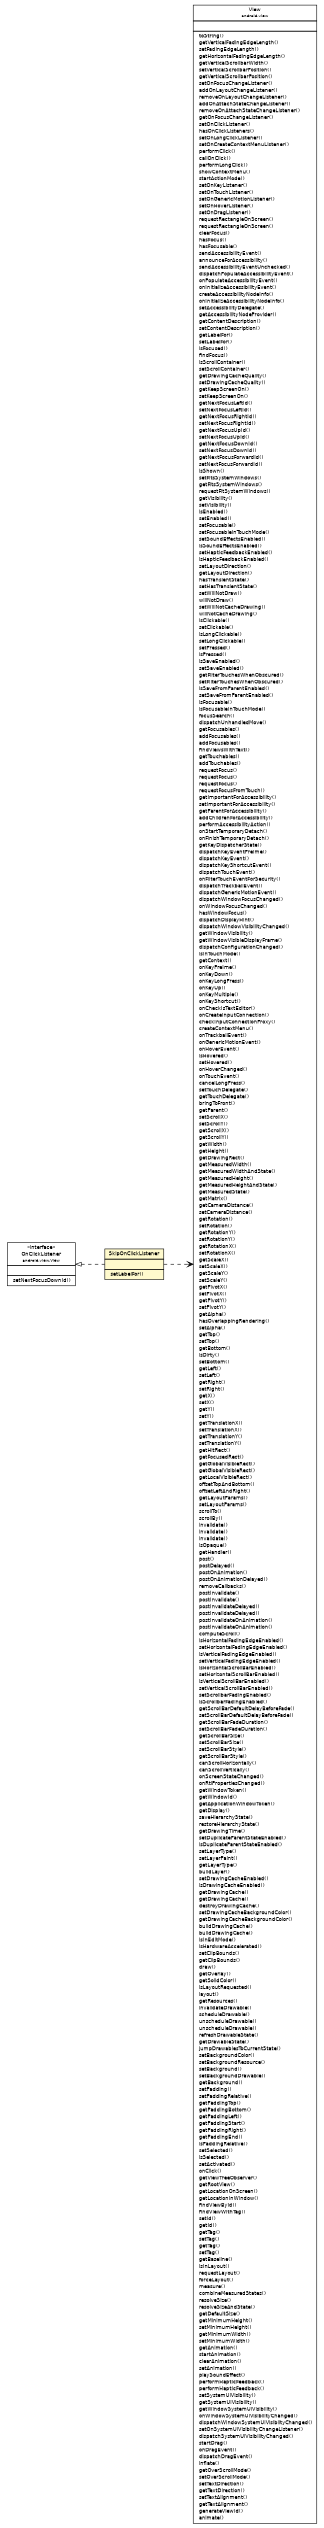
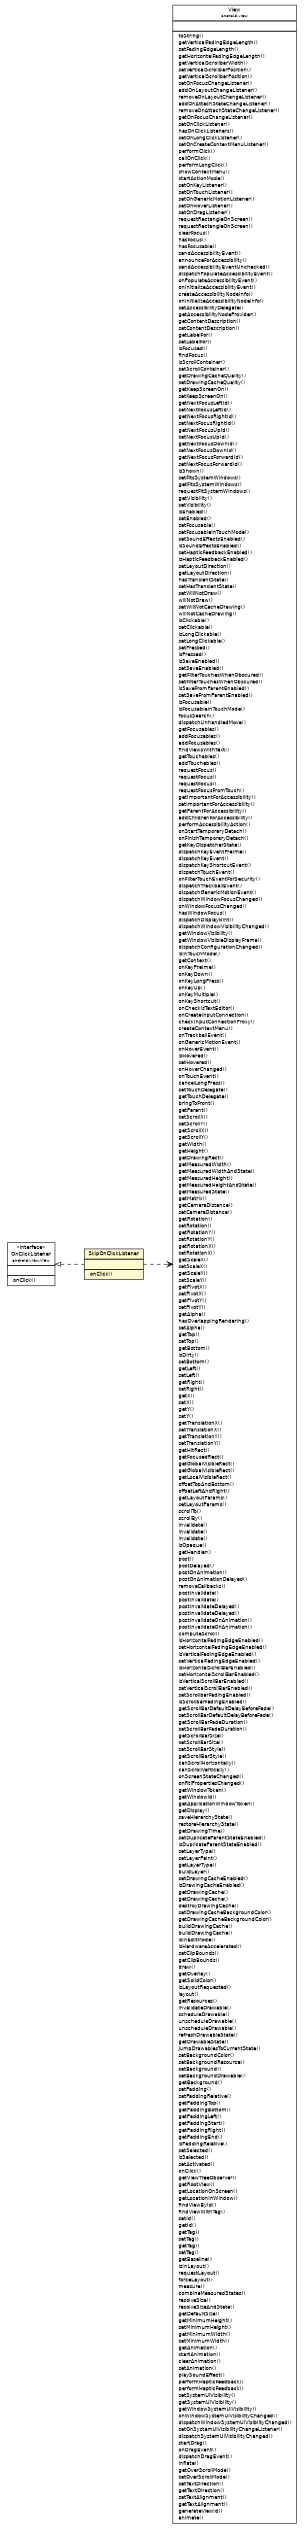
(126, 1274) -> (101, 1274)
(41, 1280) -> (24, 1280)
